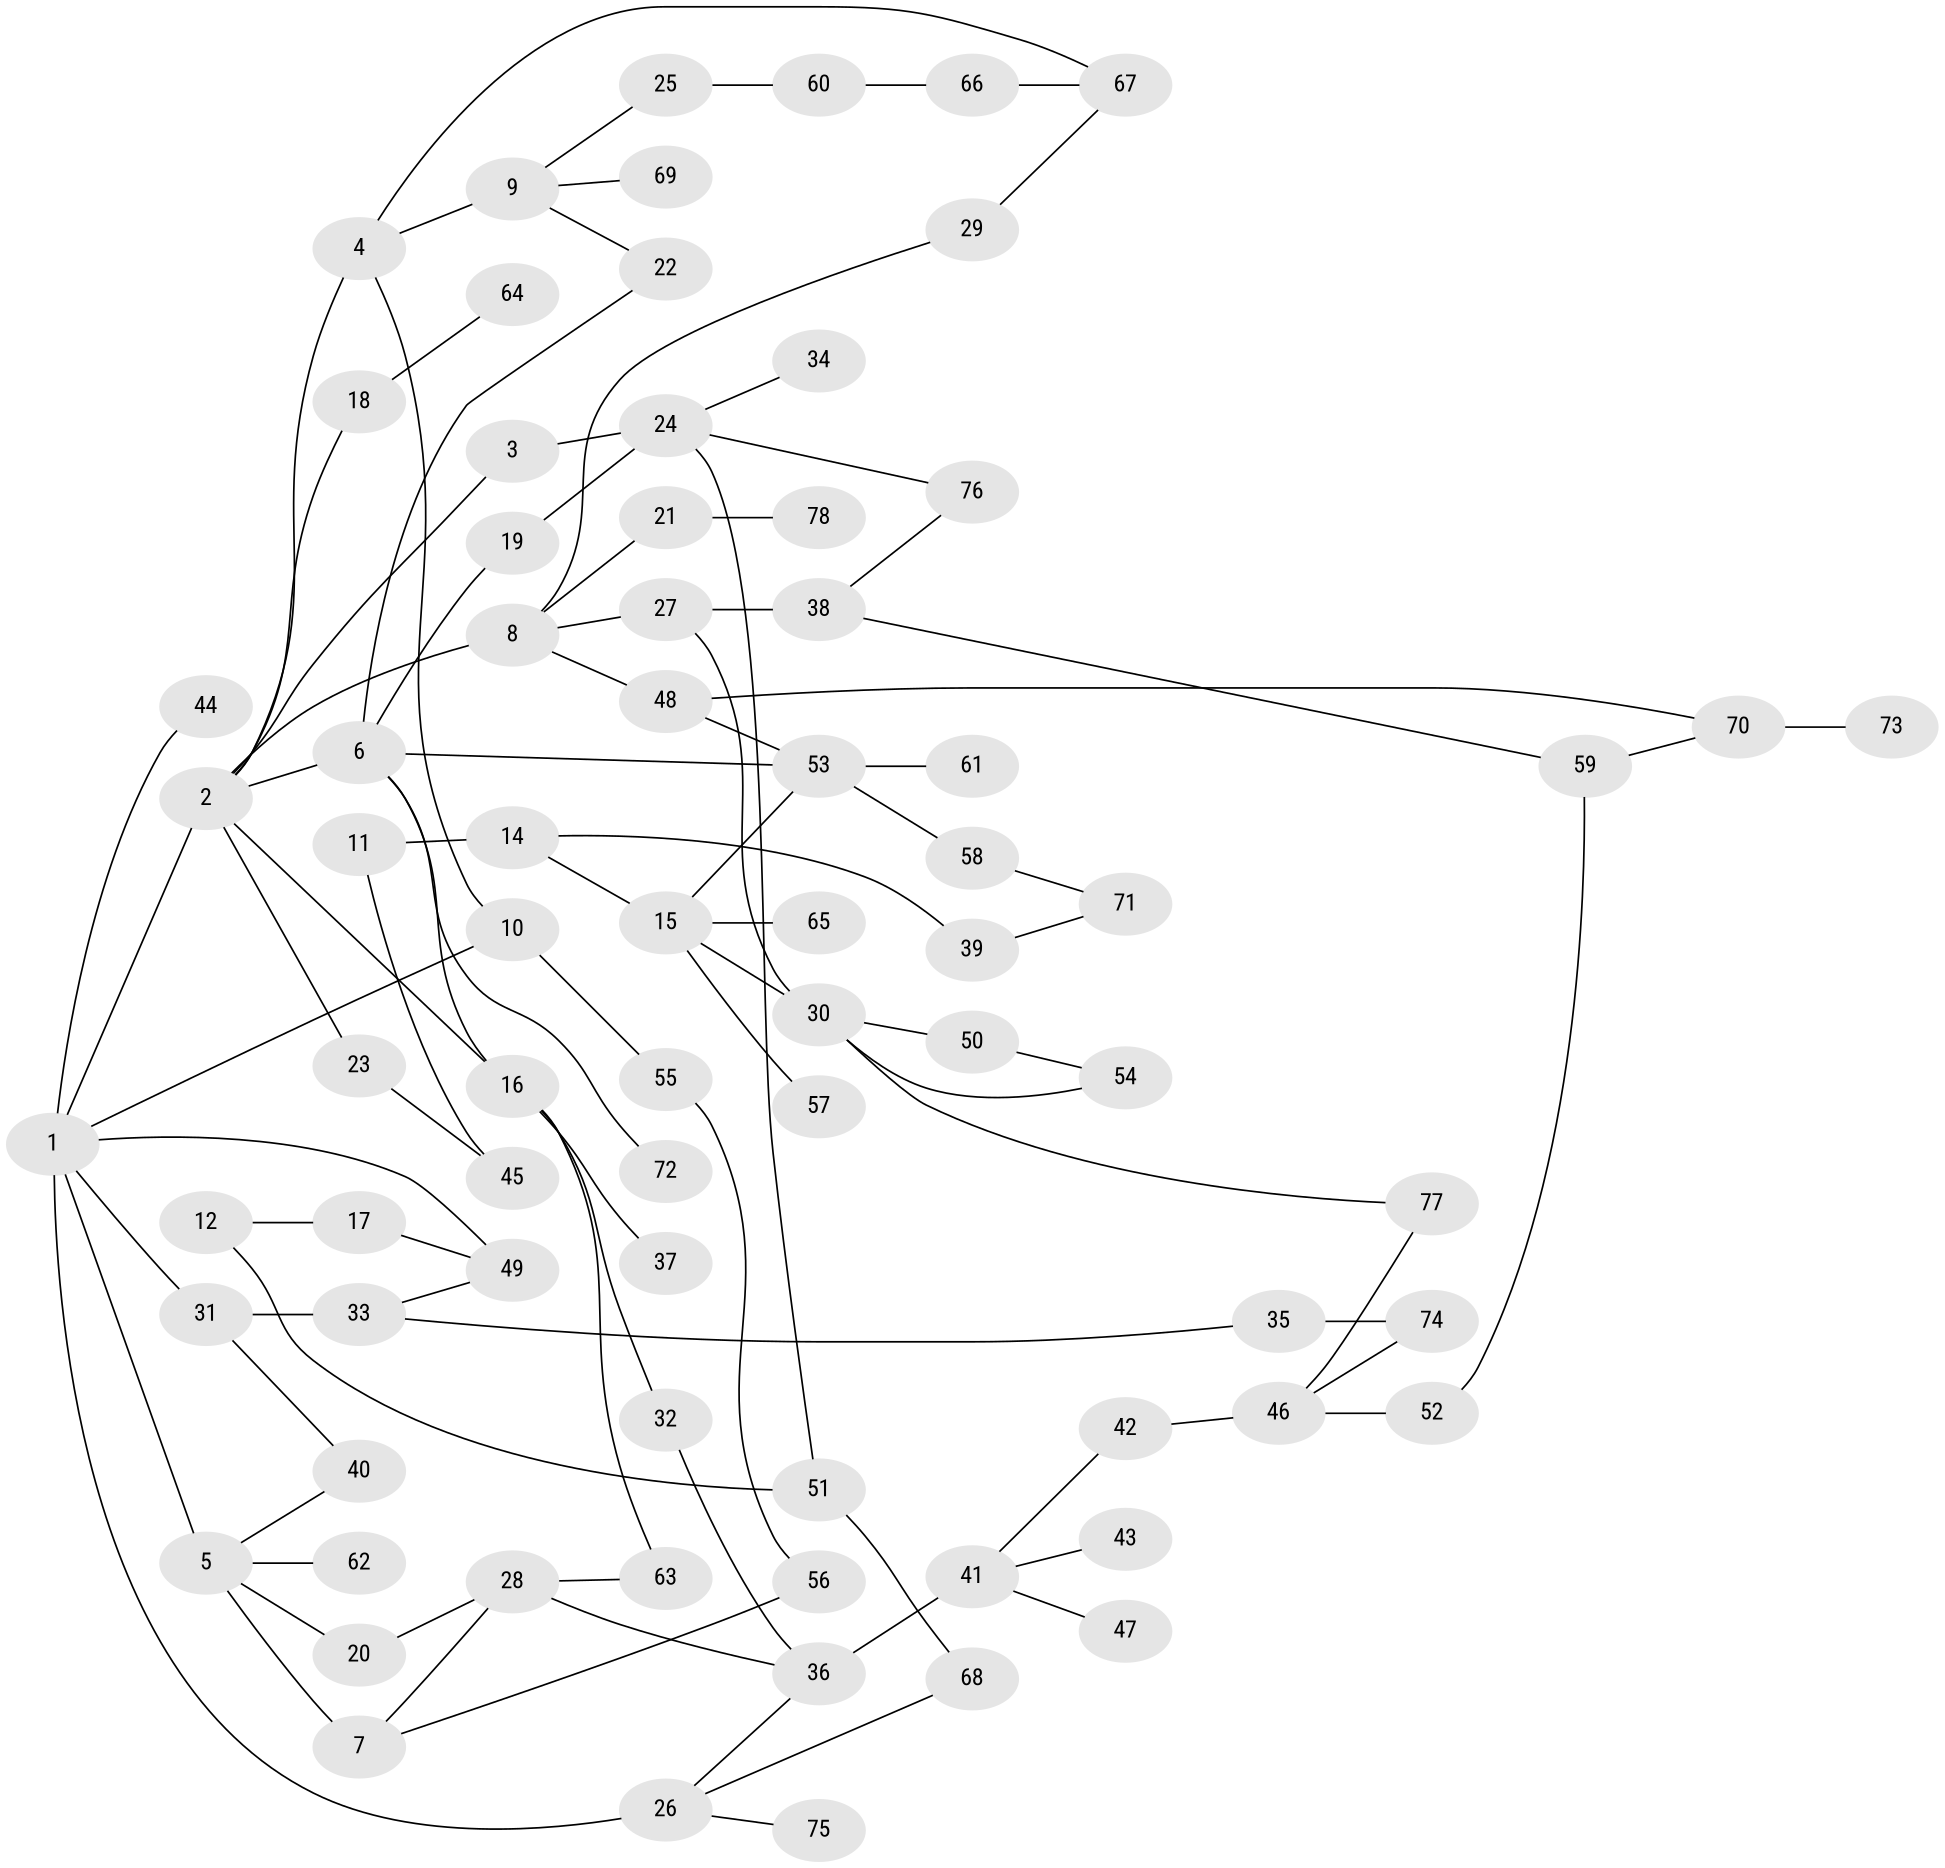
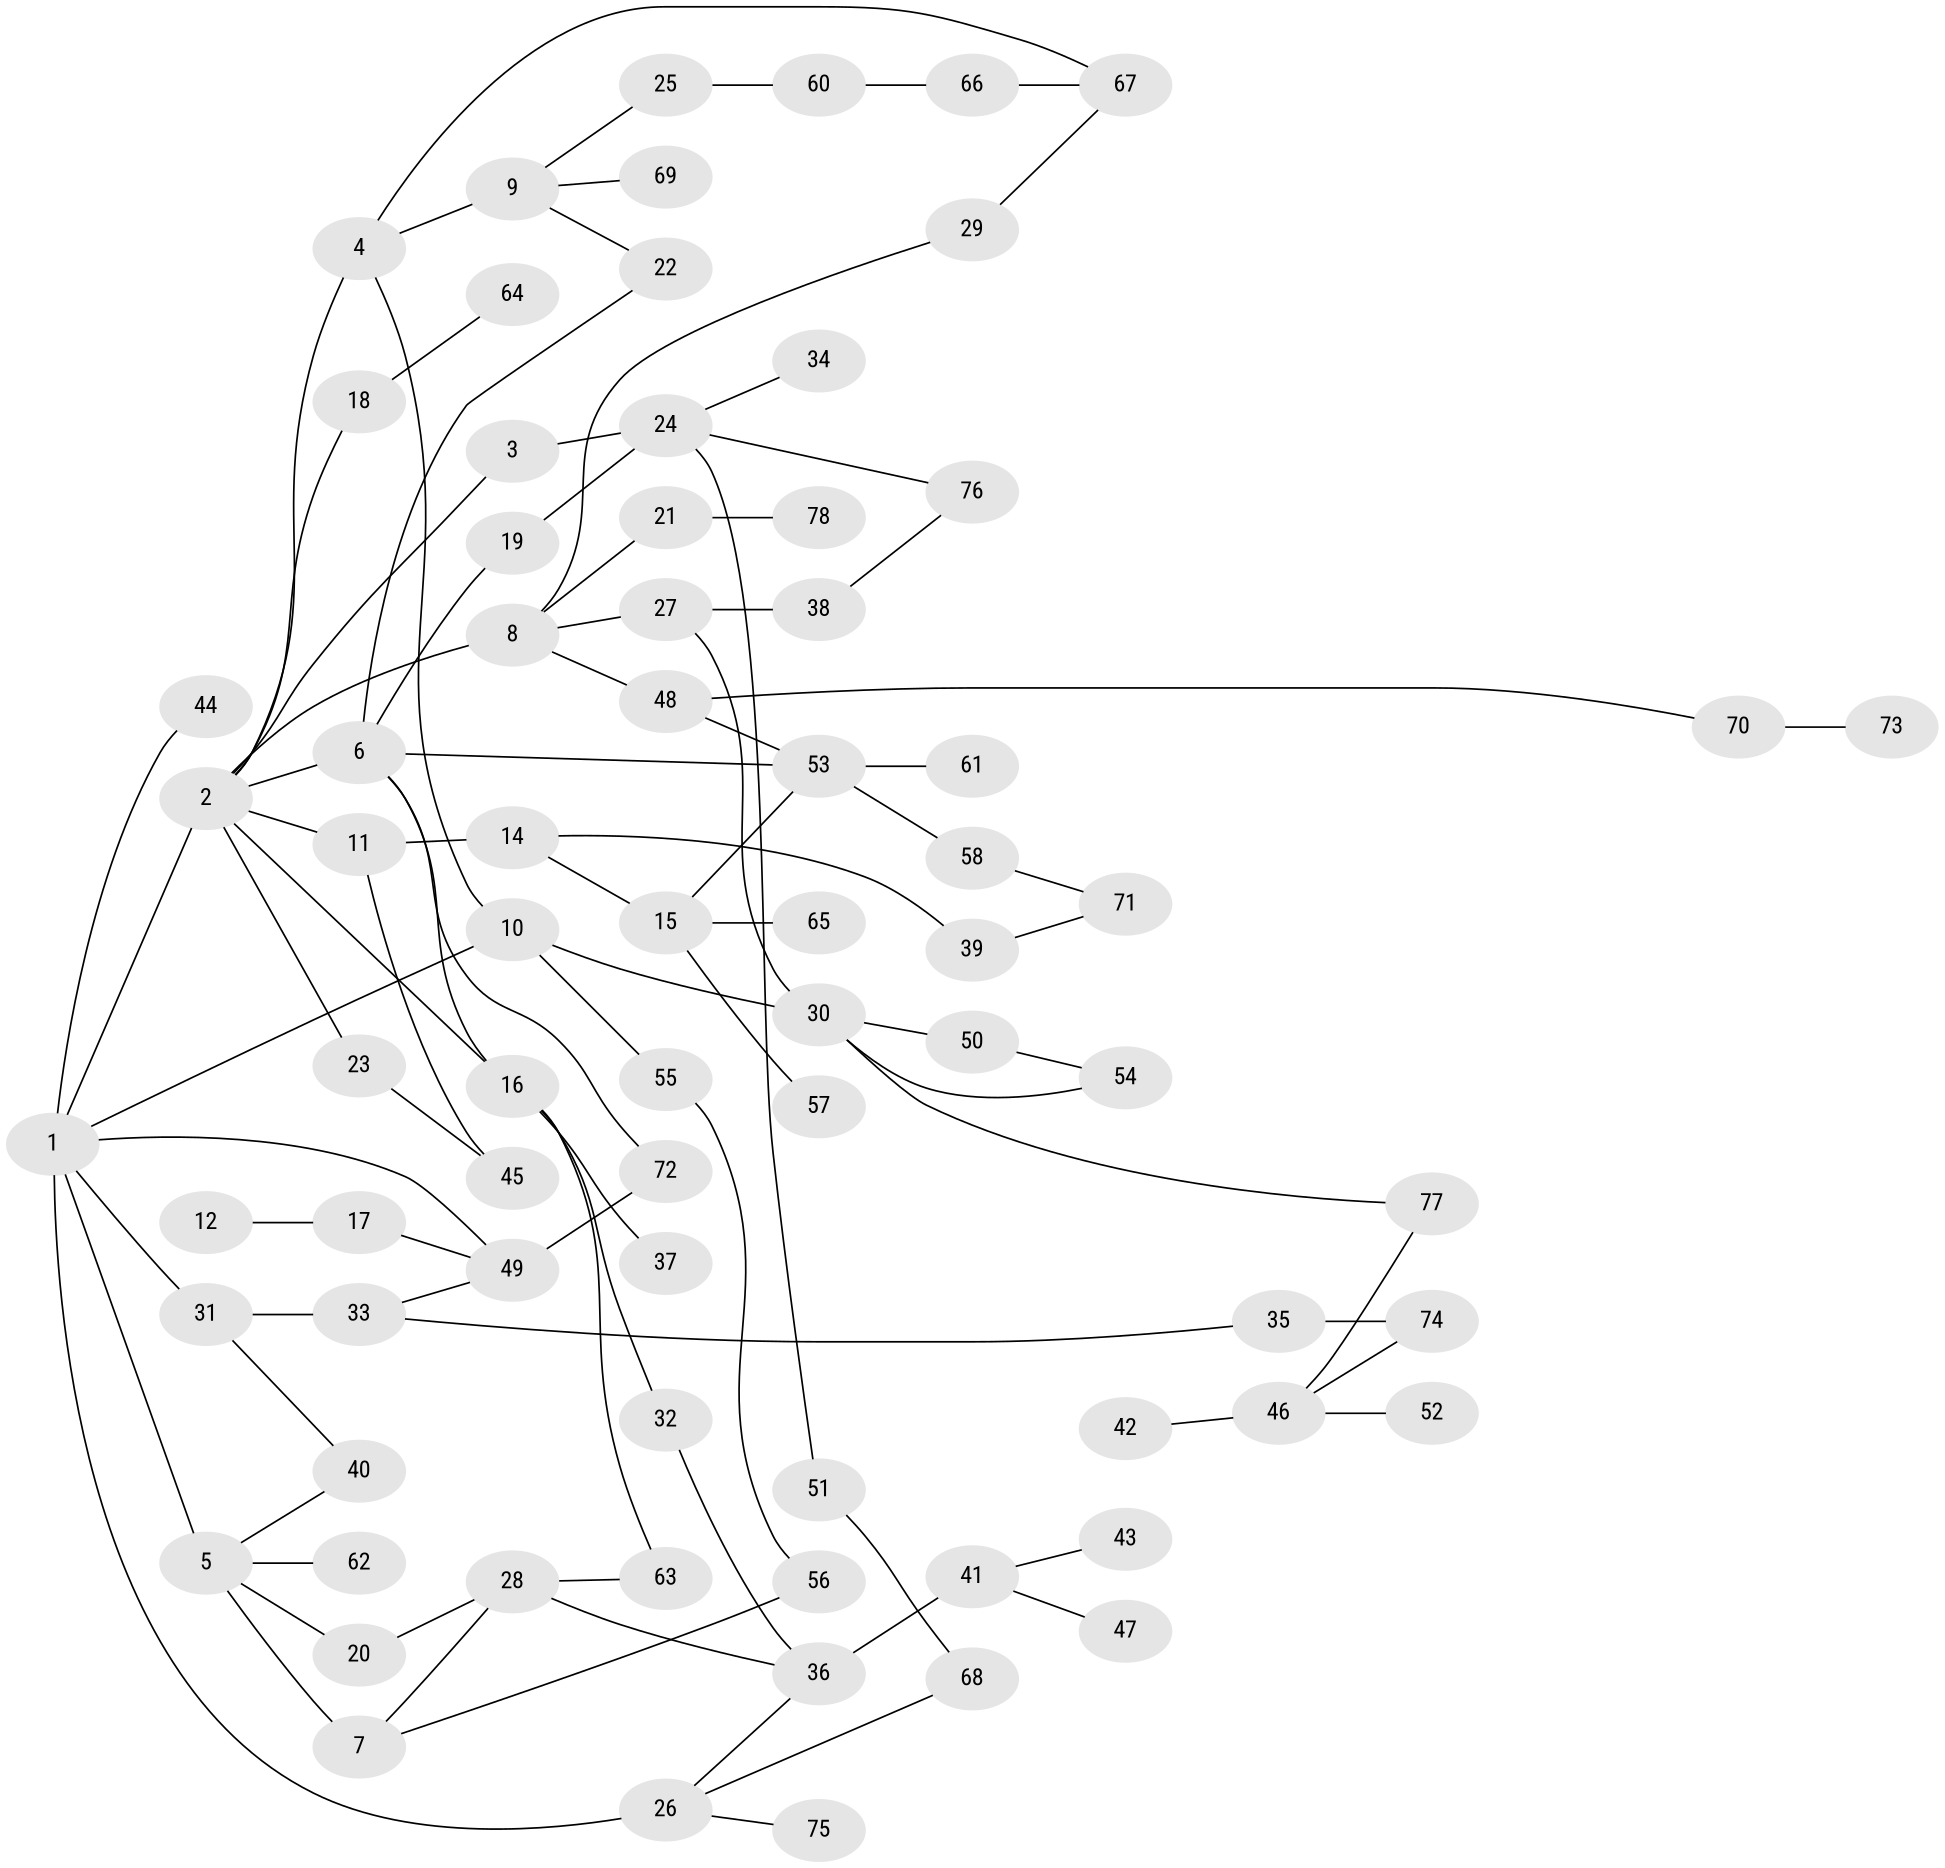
(1585, 766) -> none
none -> (283, 822)
(742, 969) -> (662, 981)
none -> (581, 1226)
(466, 1438) -> none
(1049, 1503) -> none
